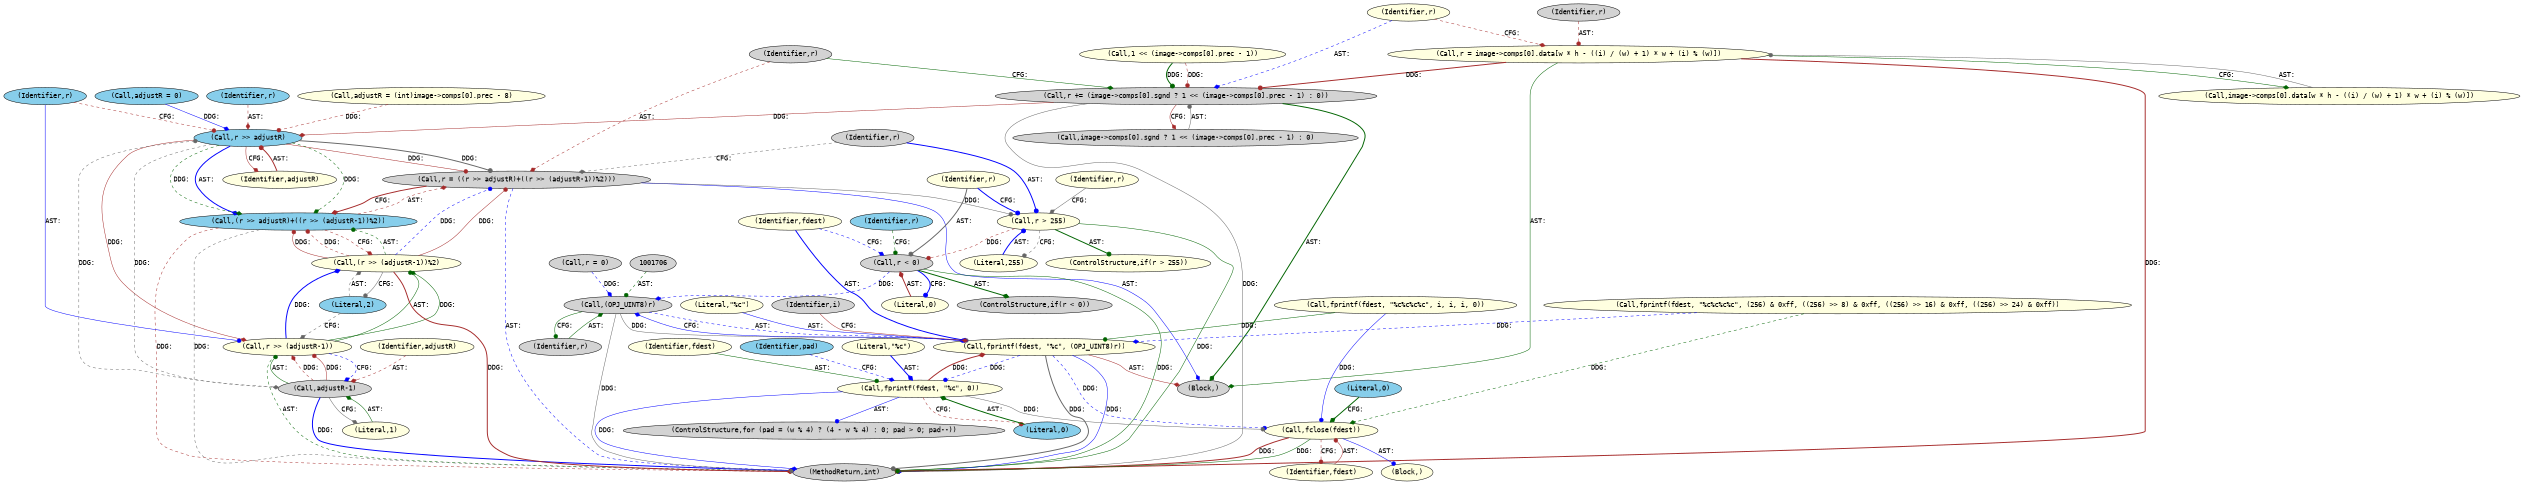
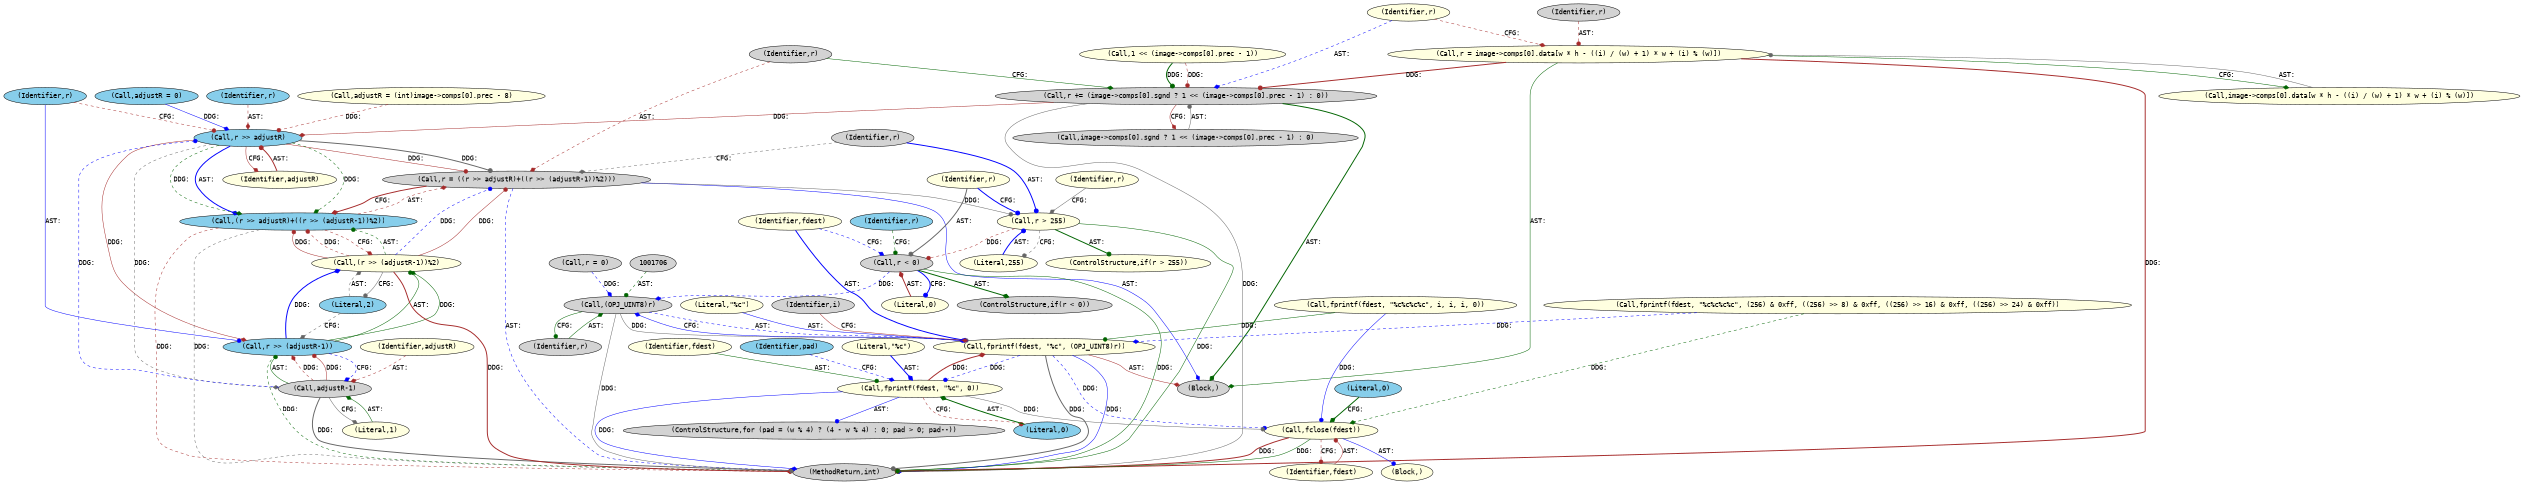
(79, 307) -> (79, 307)
(287, 347) -> (287, 347)
(293, 410) -> (293, 410)
(505, 460) -> (505, 460)
